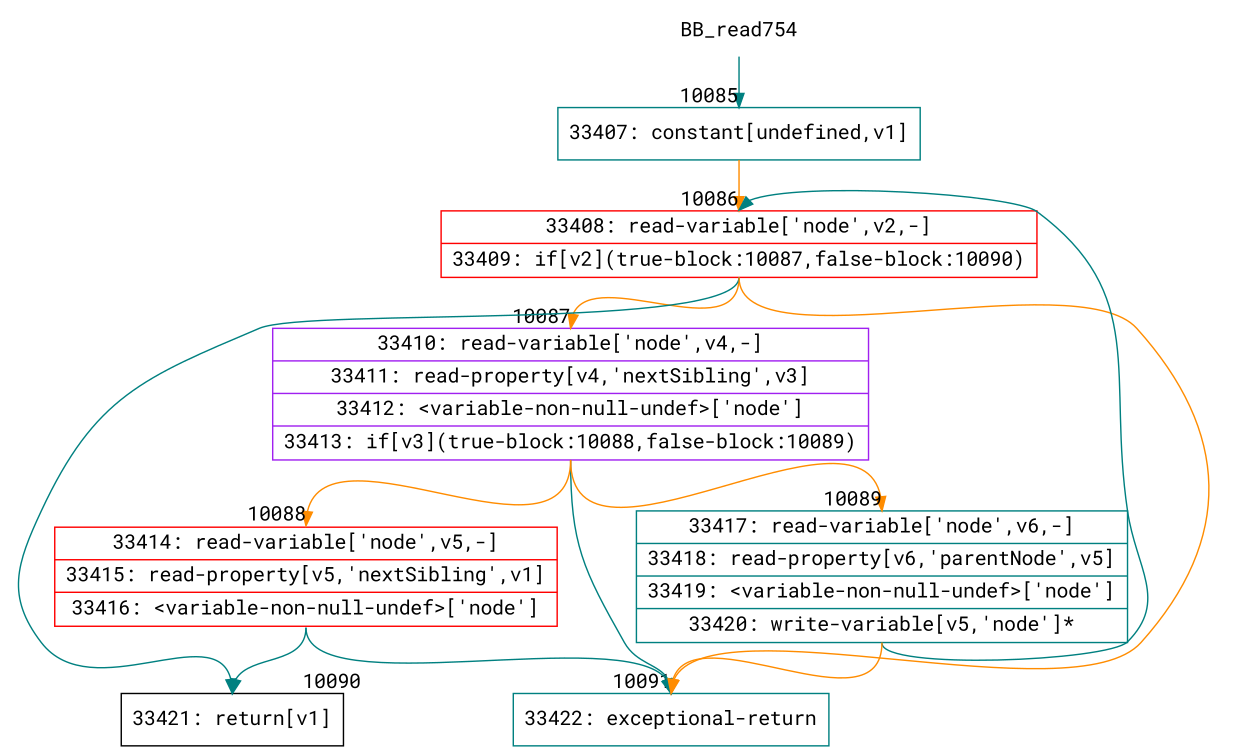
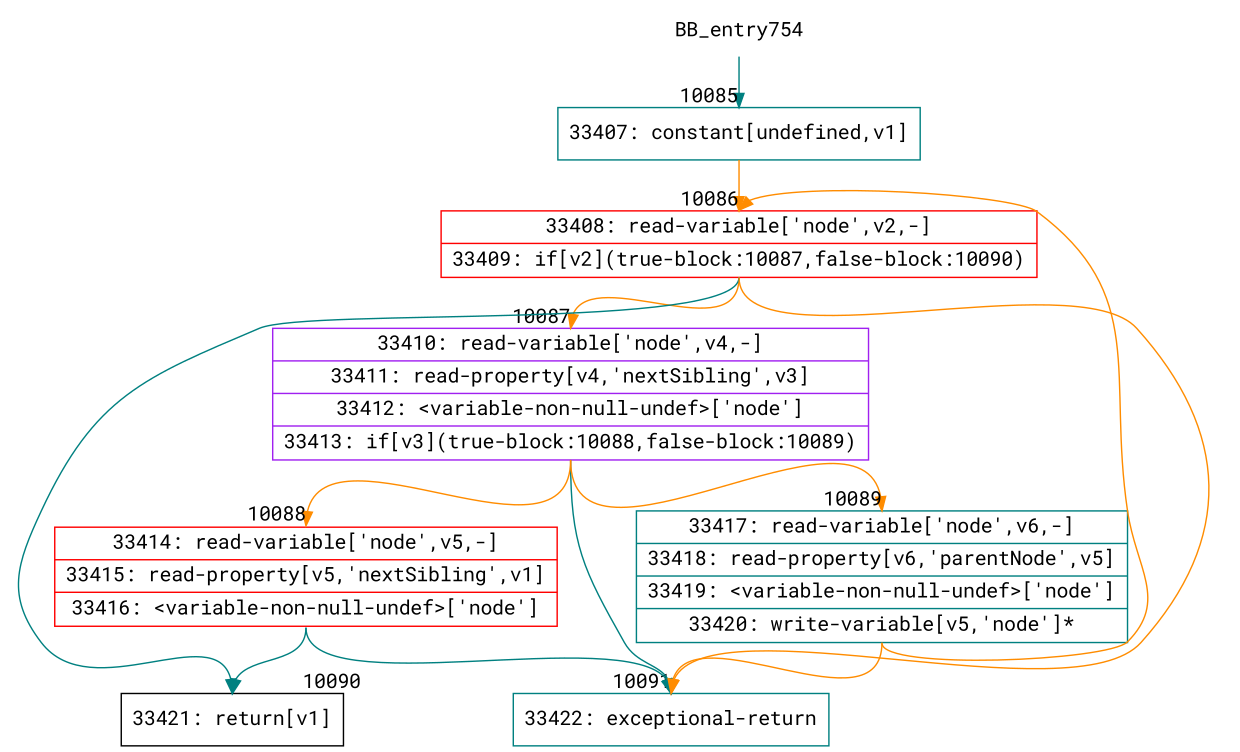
(739, 31) -> (739, 31)
(1120, 398) -> (1120, 398)
